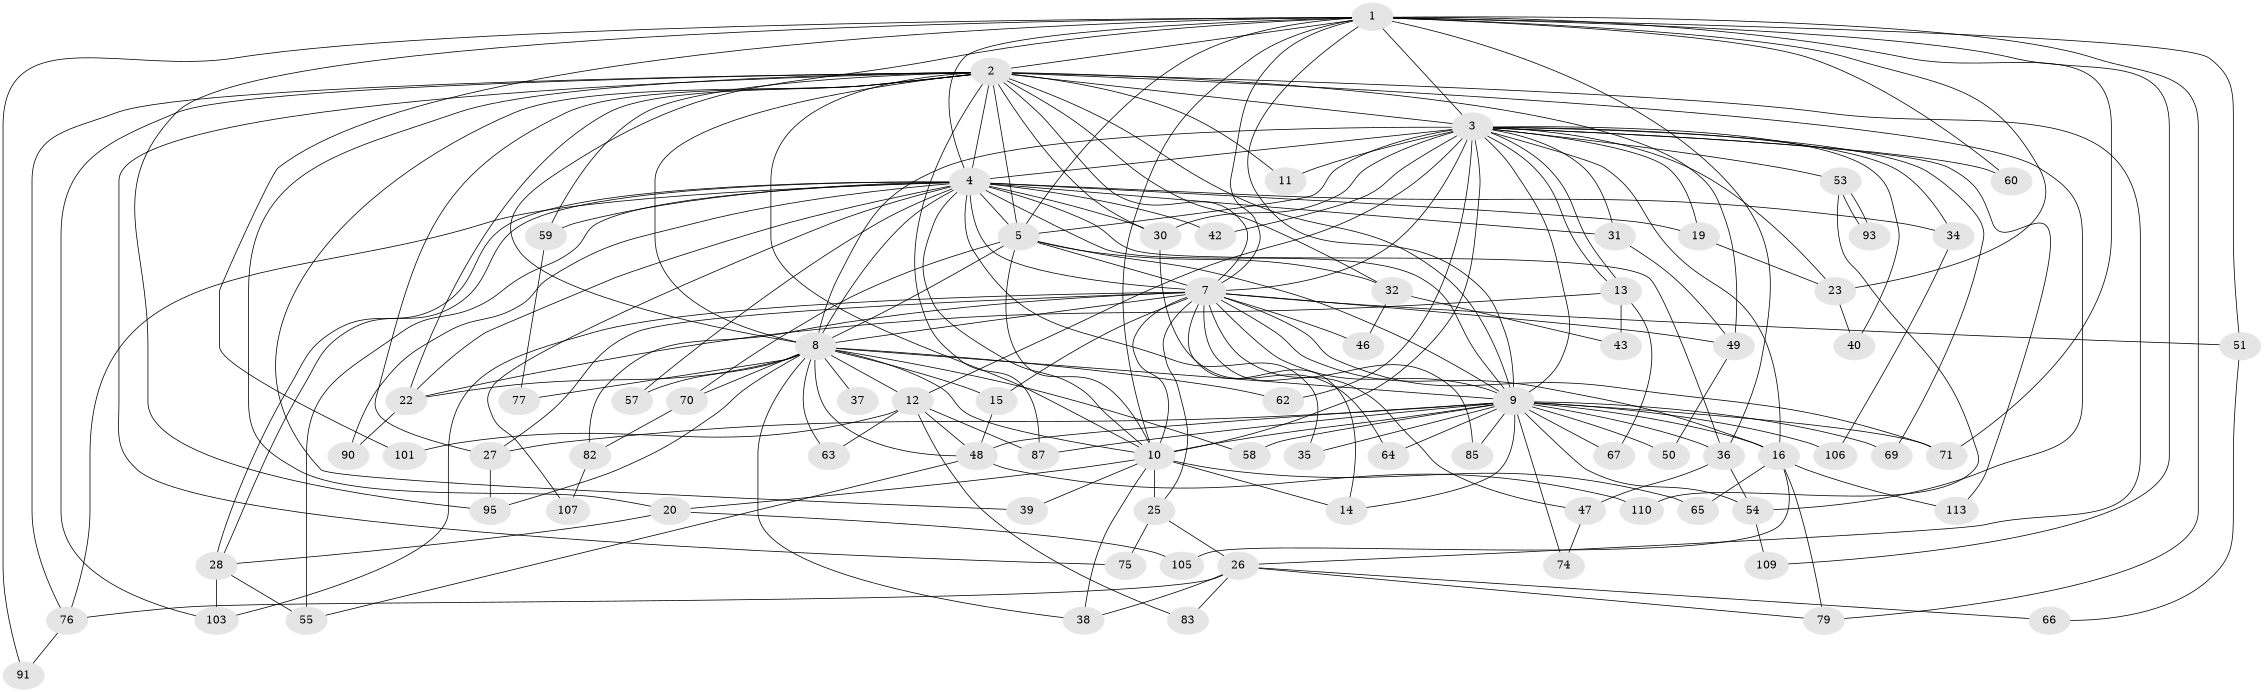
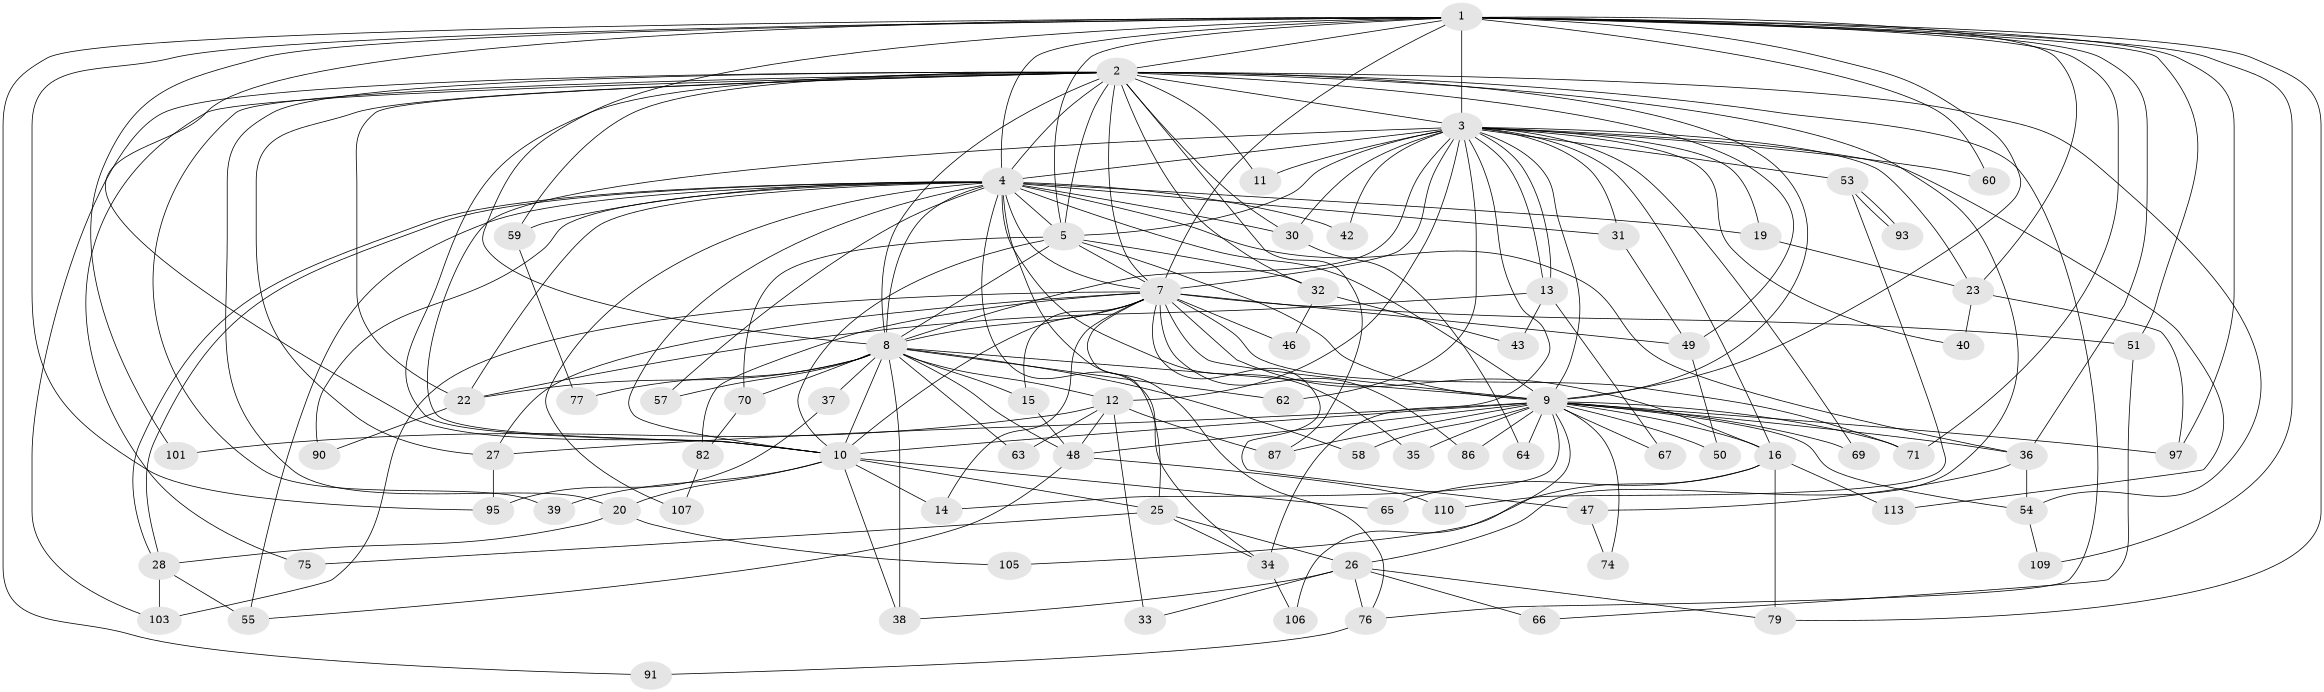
(664, 448) -> (712, 476)
(1472, 456) -> (1469, 456)
none -> (2176, 456)
none -> (1213, 538)
(1188, 621) -> (1145, 621)
